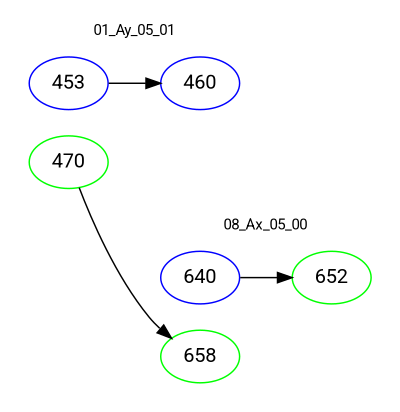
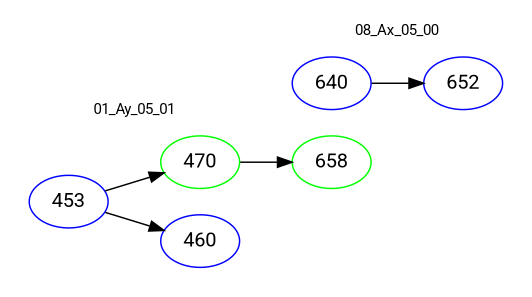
none -> (128, 184)
(332, 278) -> (463, 83)
